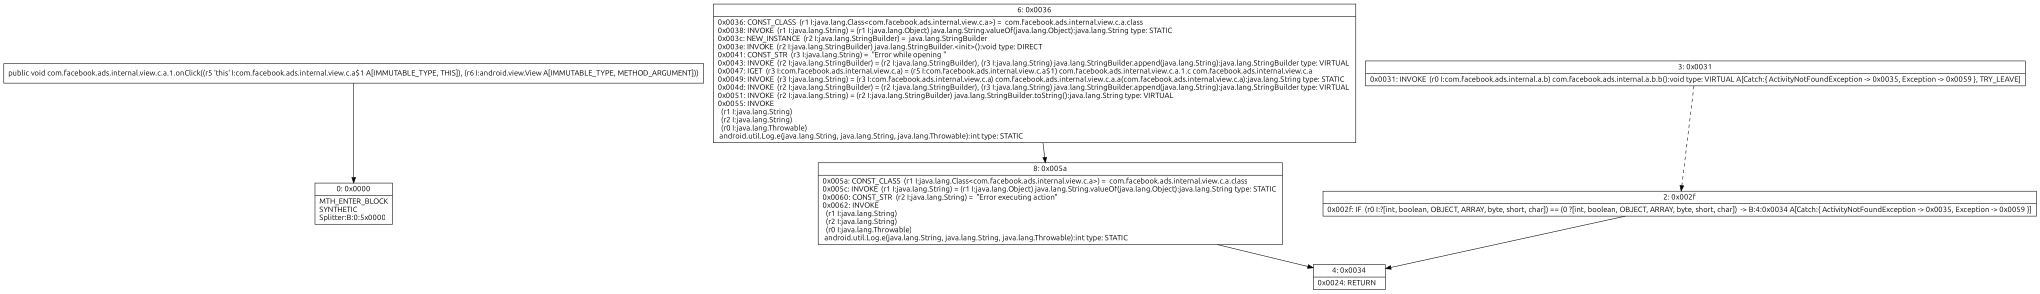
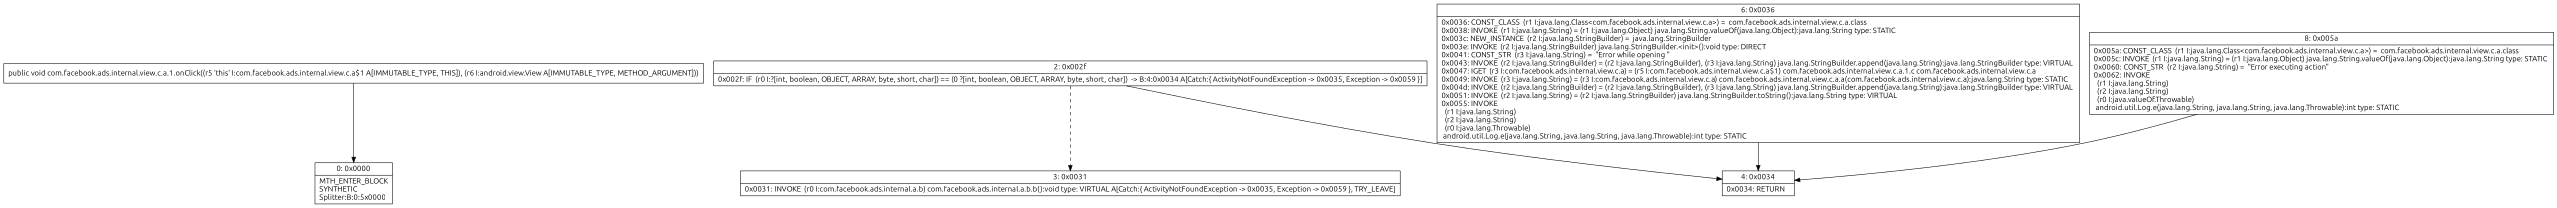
(1688, 136) -> (1070, 126)
(1044, 150) -> (1758, 154)
(867, 230) -> (2144, 100)
(1349, 283) -> (1758, 189)
